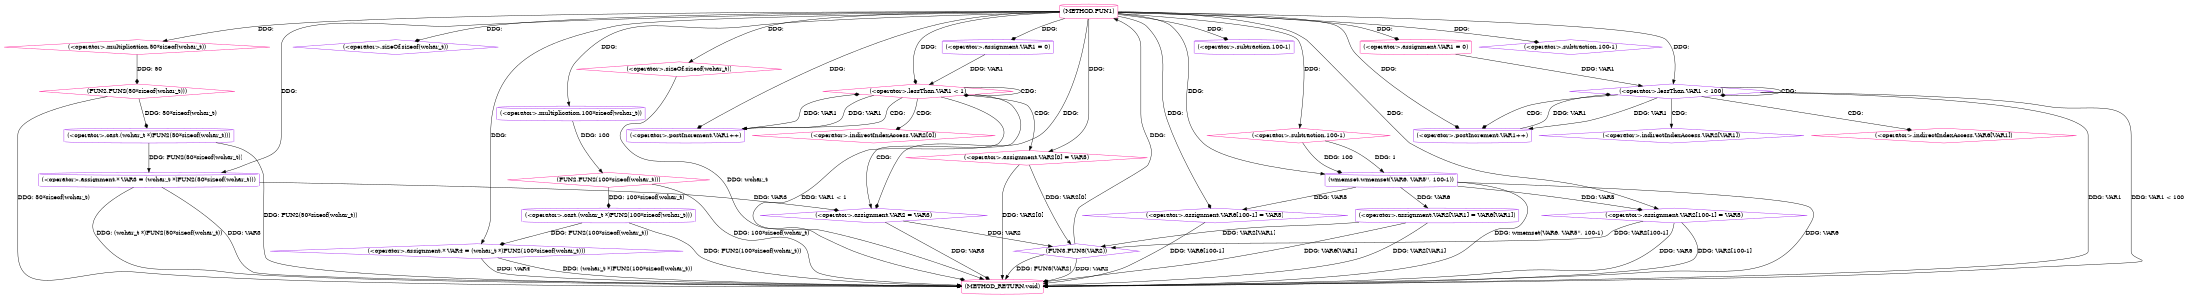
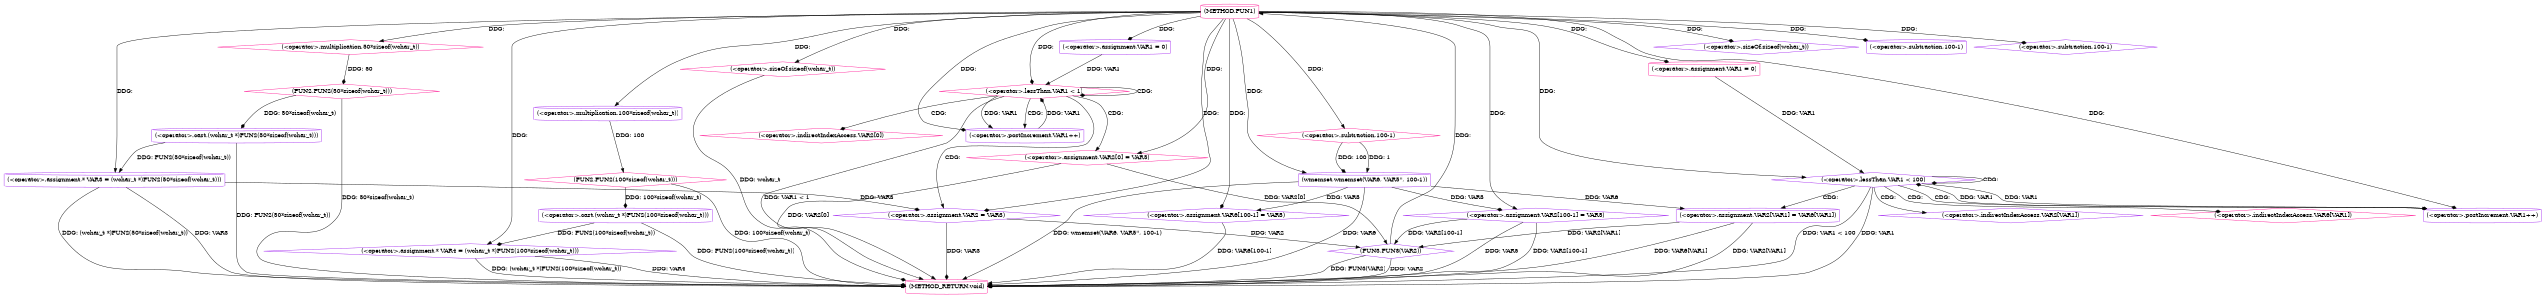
none -> (1820, 196)
